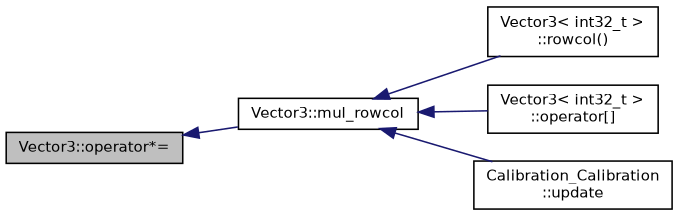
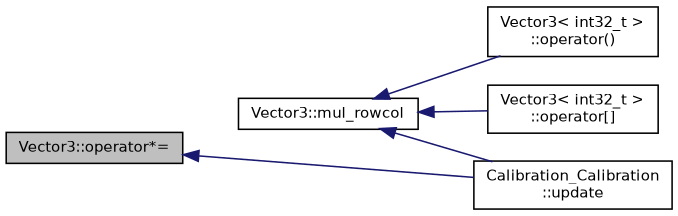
(573, 32) -> (573, 32)
(218, 130) -> (336, 167)
